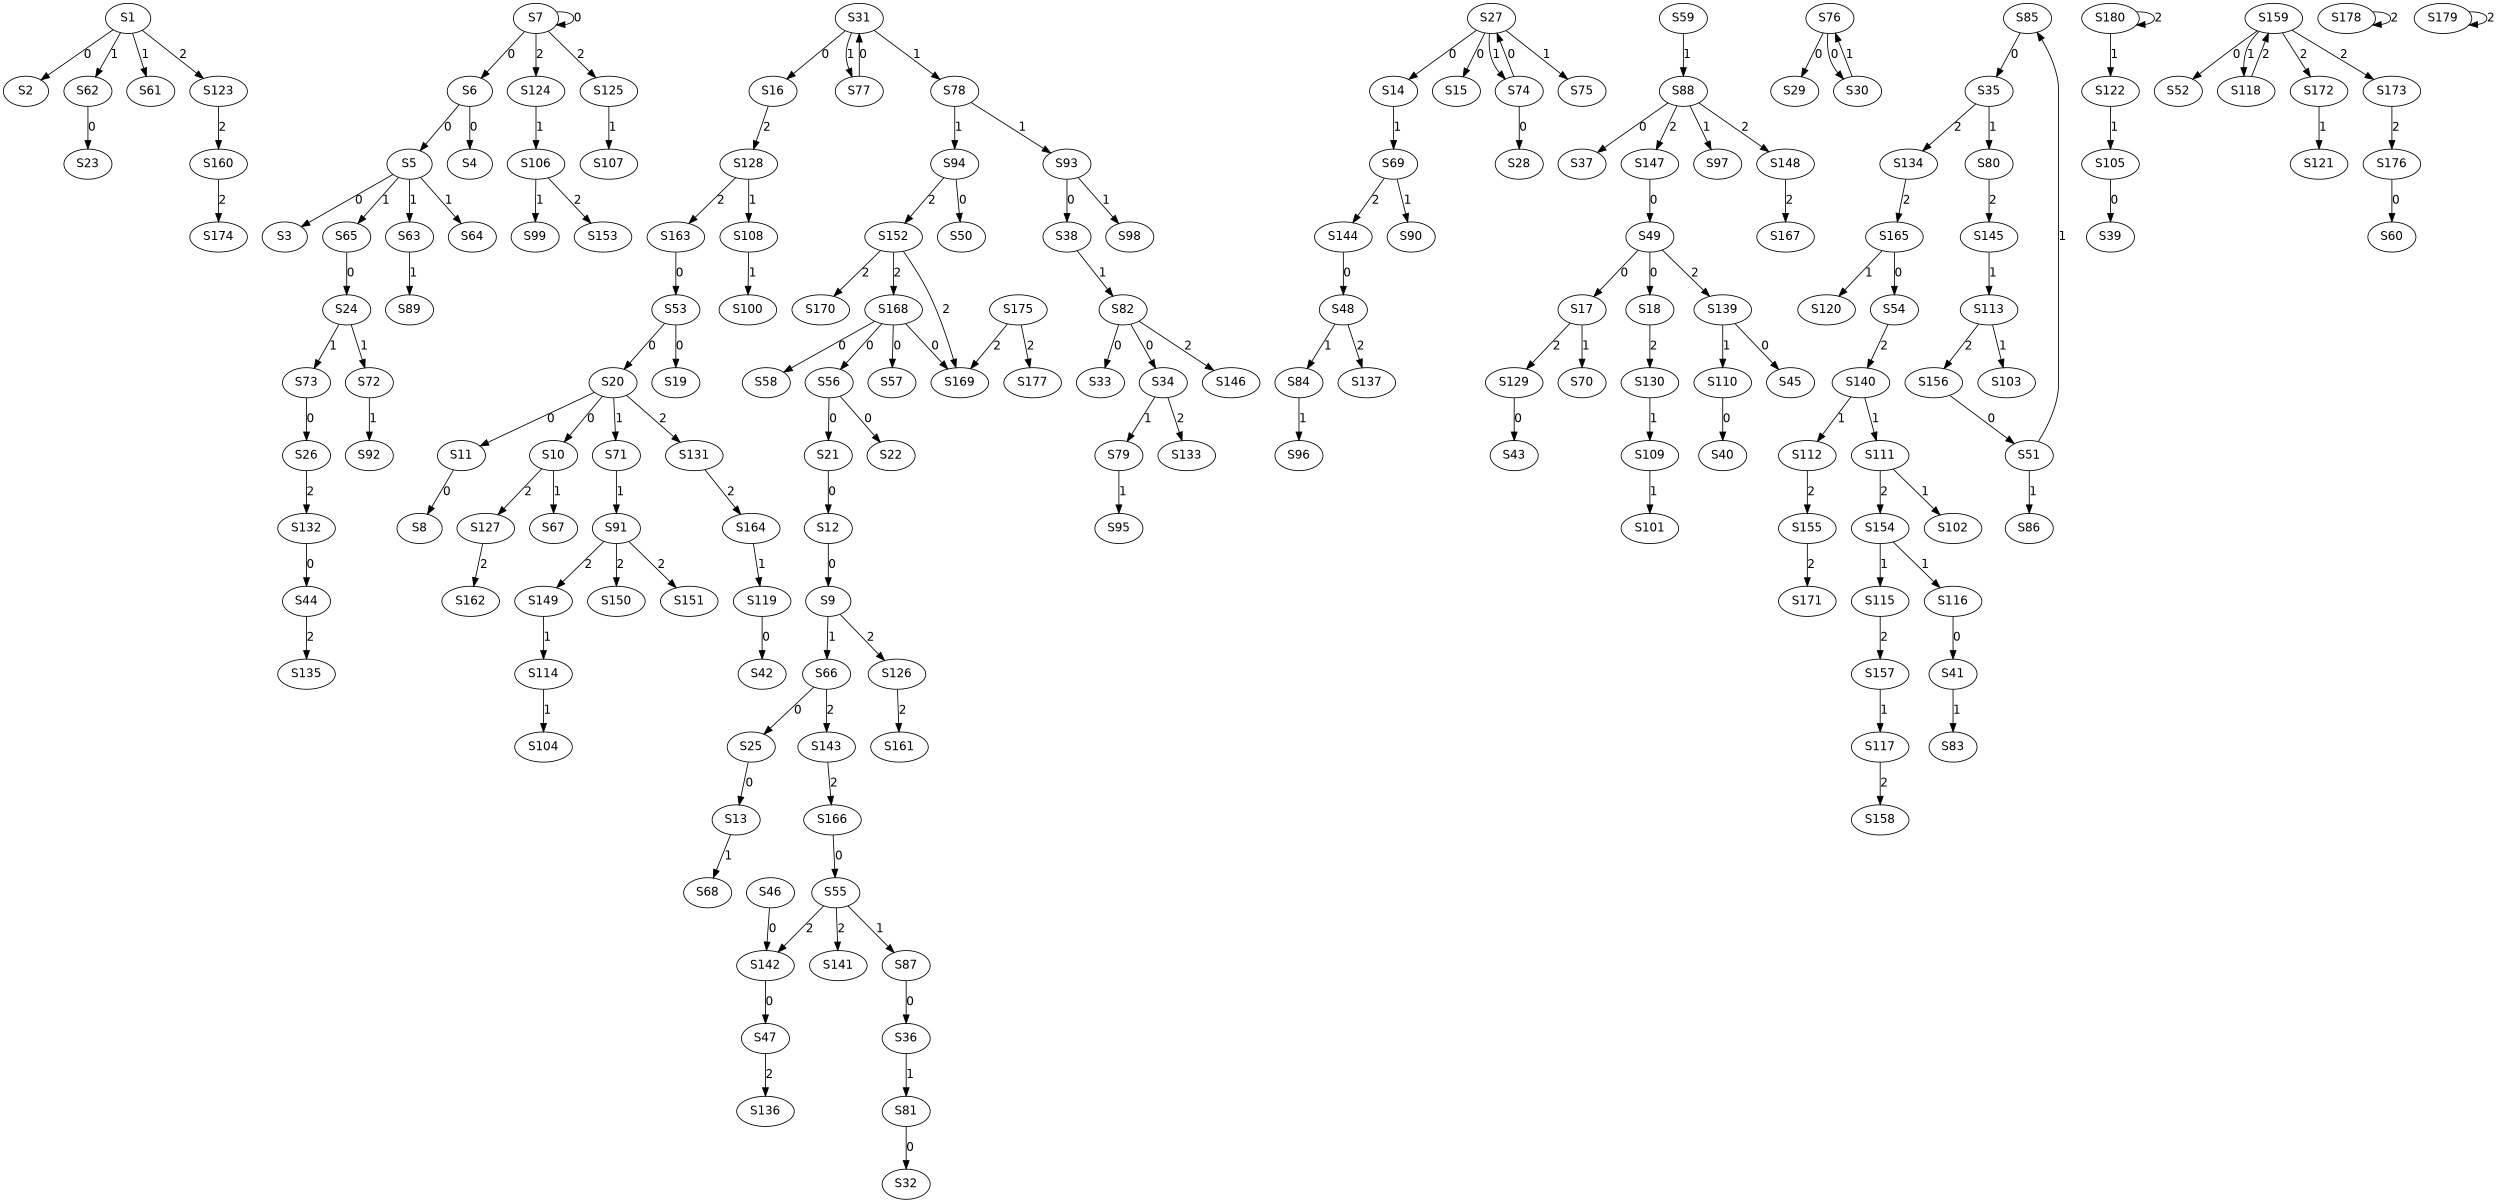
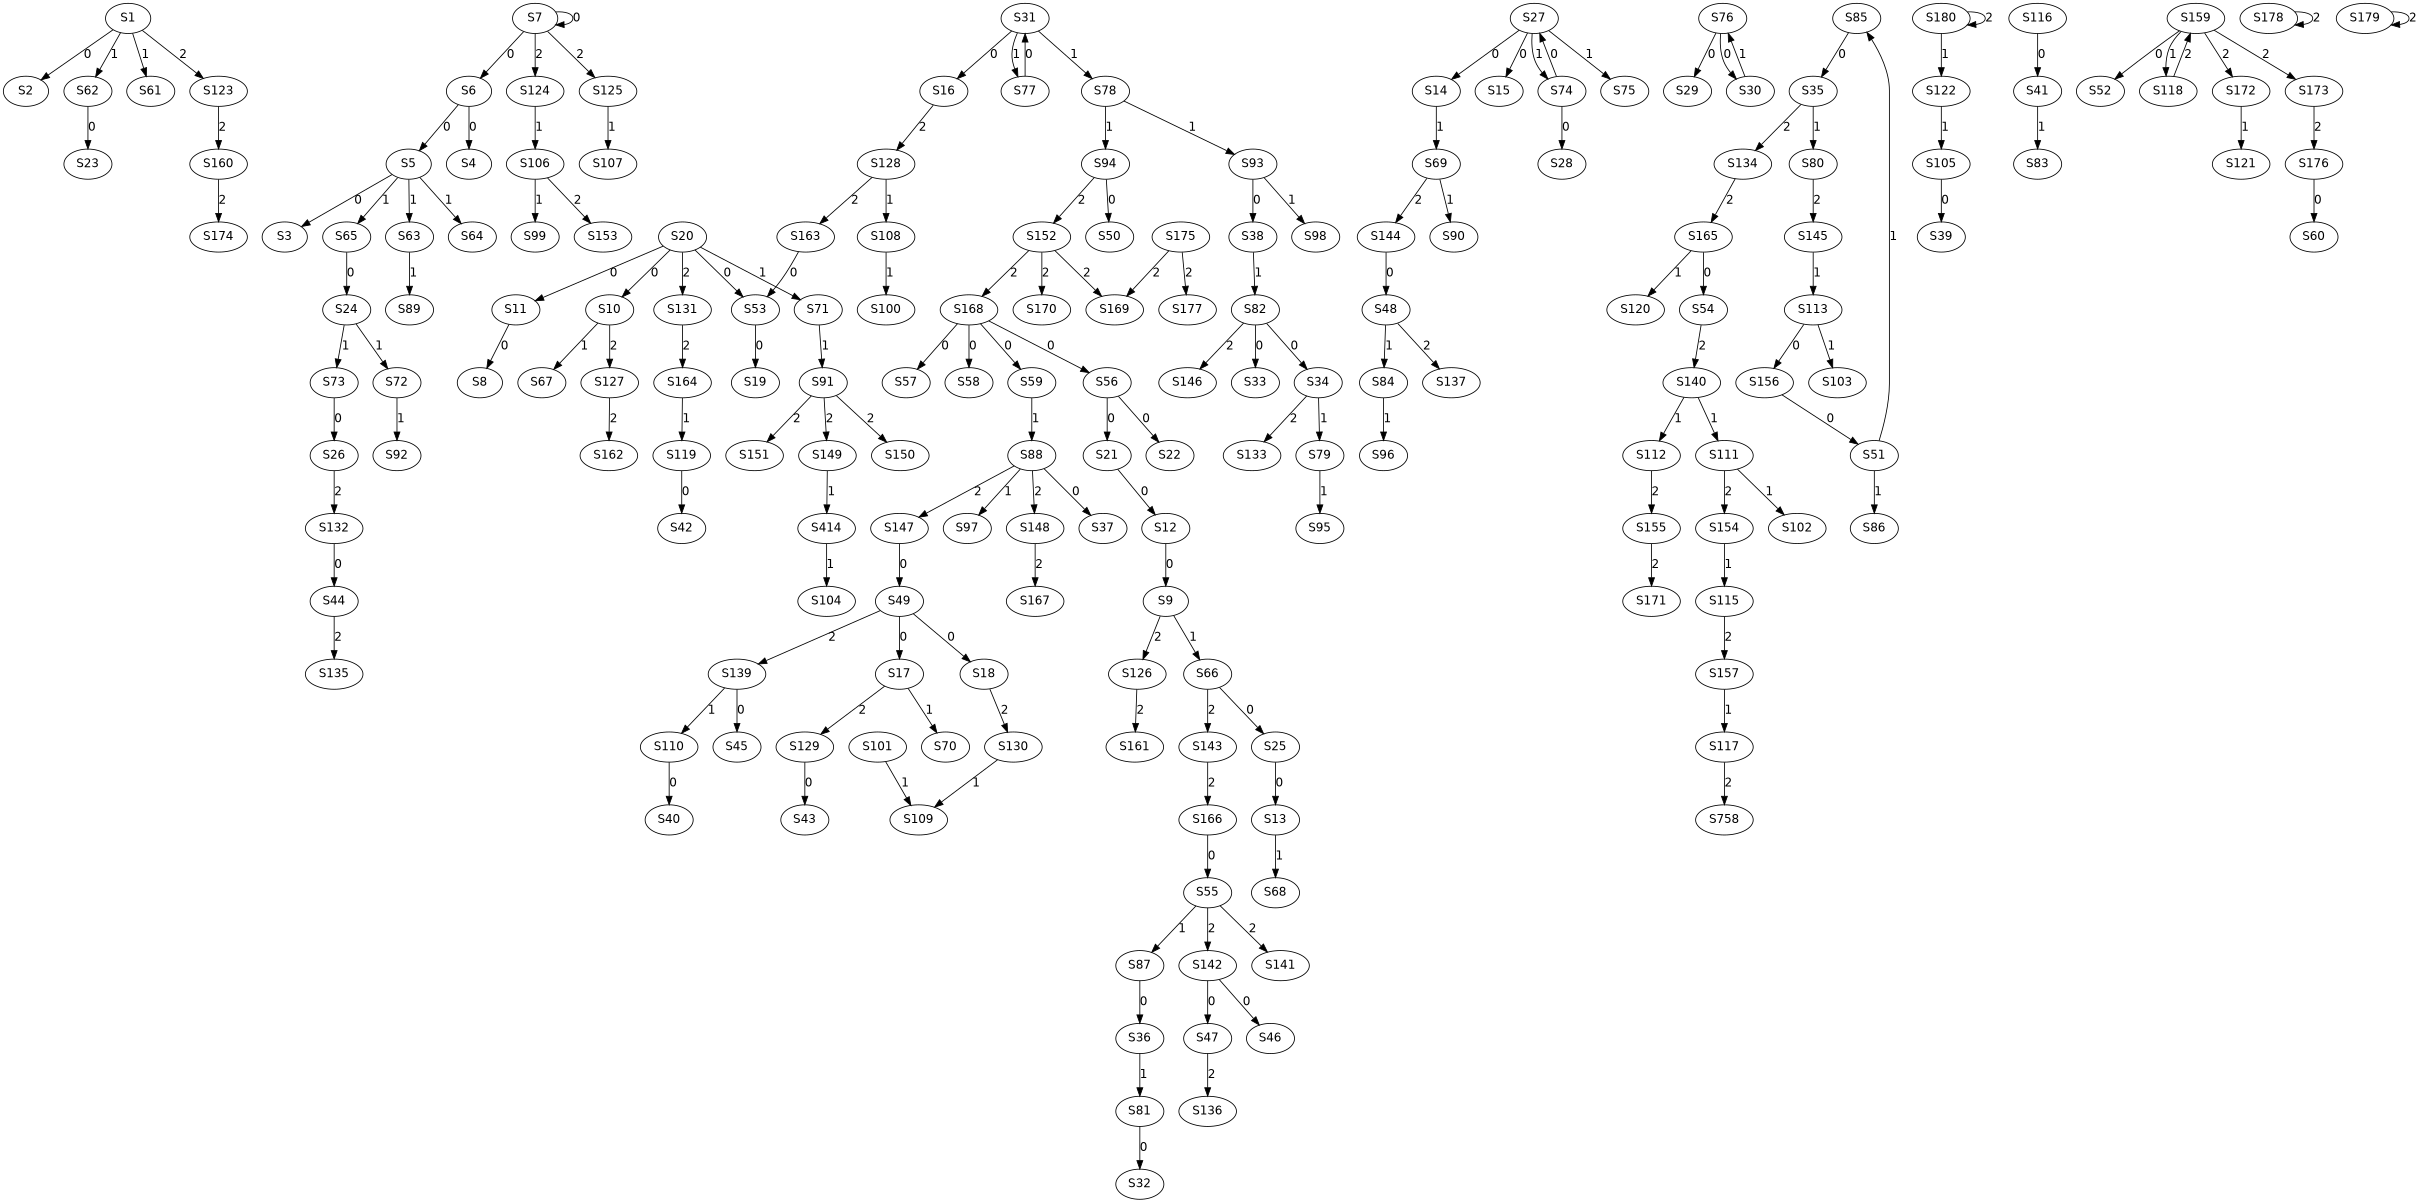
(647, 343) -> (716, 270)
(924, 343) -> (998, 343)
(1969, 346) -> (1796, 346)
(1650, 488) -> (896, 780)
(1913, 562) -> none
(544, 674) -> (827, 528)
(1880, 820) -> (1724, 820)
(768, 925) -> (1236, 999)
